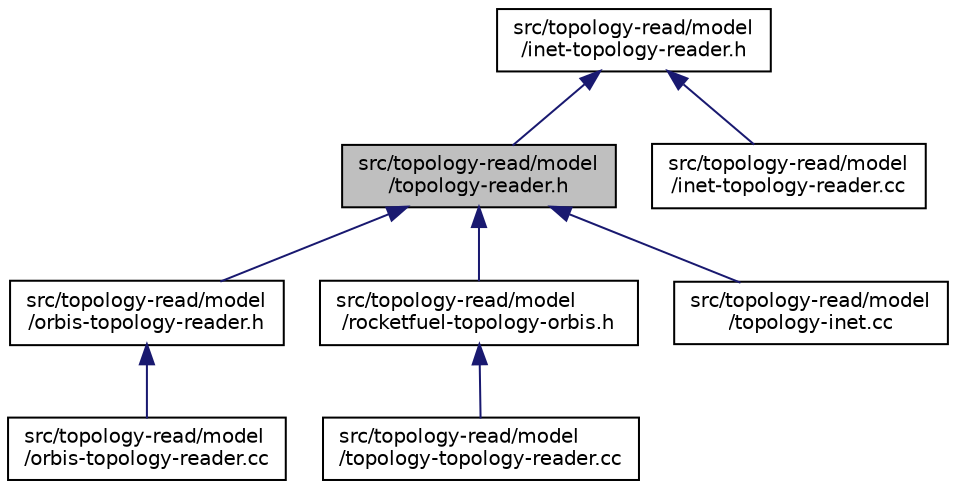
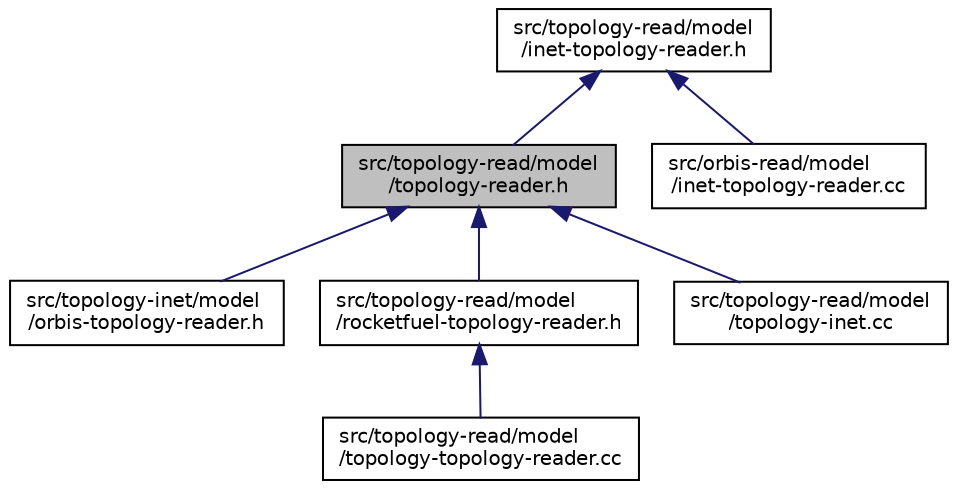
(789, 176) -> (789, 176)
(147, 313) -> (147, 313)
(479, 313) -> (479, 313)
(147, 449) -> none
